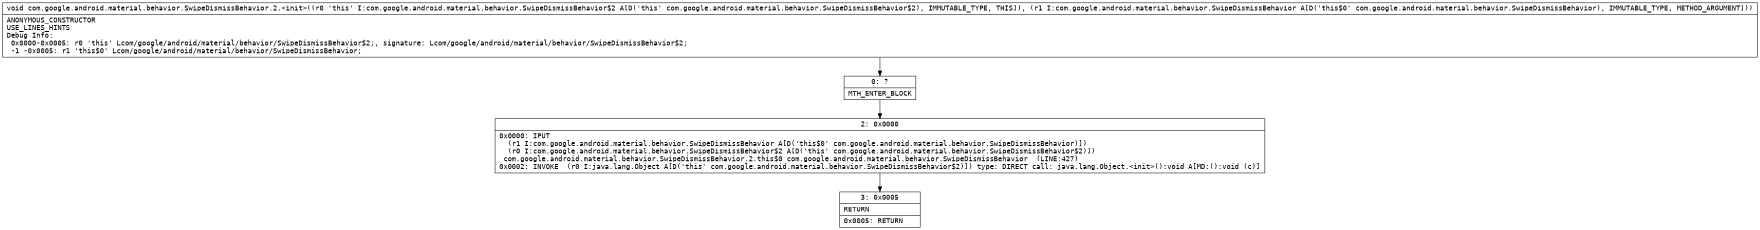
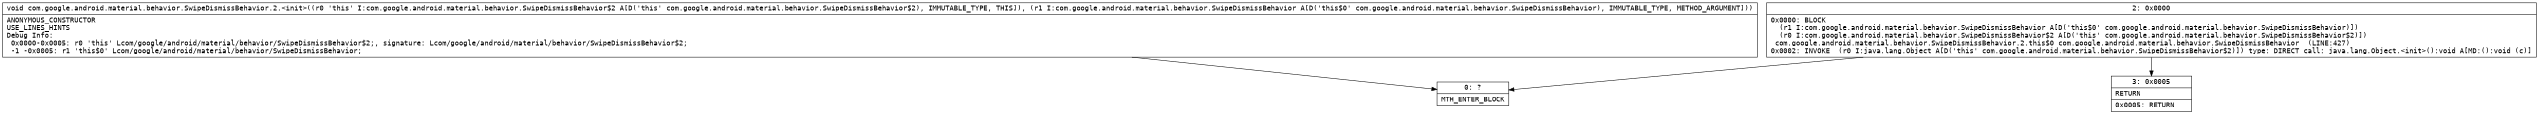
(880, 107) -> (1689, 73)
(529, 136) -> (1802, 20)
